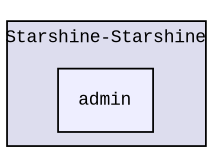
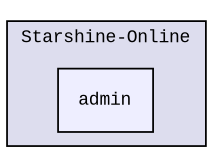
(106, 38) -> (106, 38)
